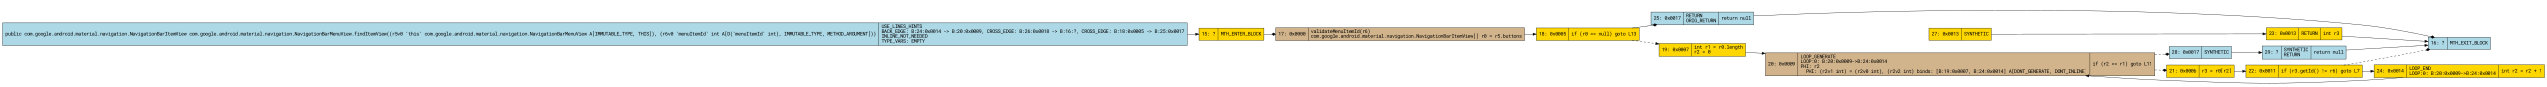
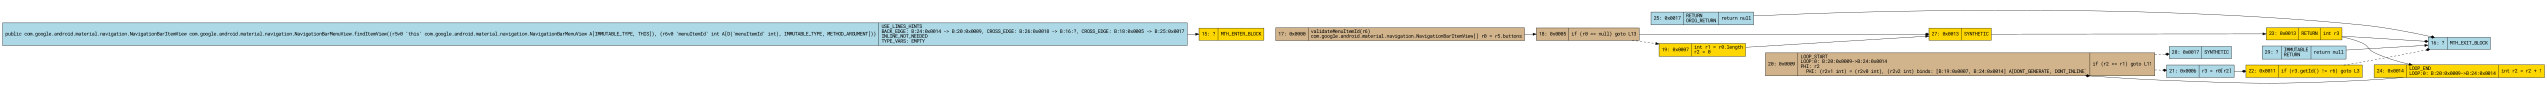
(1643, 27) -> (1782, 34)
(1268, 34) -> none
(1588, 34) -> (1588, 34)
(2383, 39) -> (2383, 39)
(2296, 50) -> (2296, 50)
(1754, 53) -> (1836, 42)
(2245, 53) -> none
(1818, 57) -> (1814, 57)
(2200, 71) -> (2200, 71)
(2238, 71) -> (2238, 71)
(2320, 71) -> (2320, 71)
(2367, 71) -> (2374, 53)
(2246, 83) -> (2246, 83)
